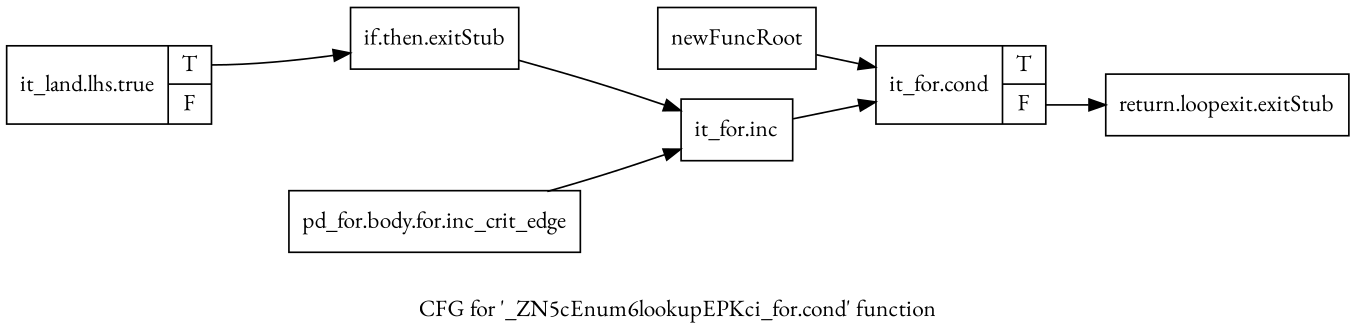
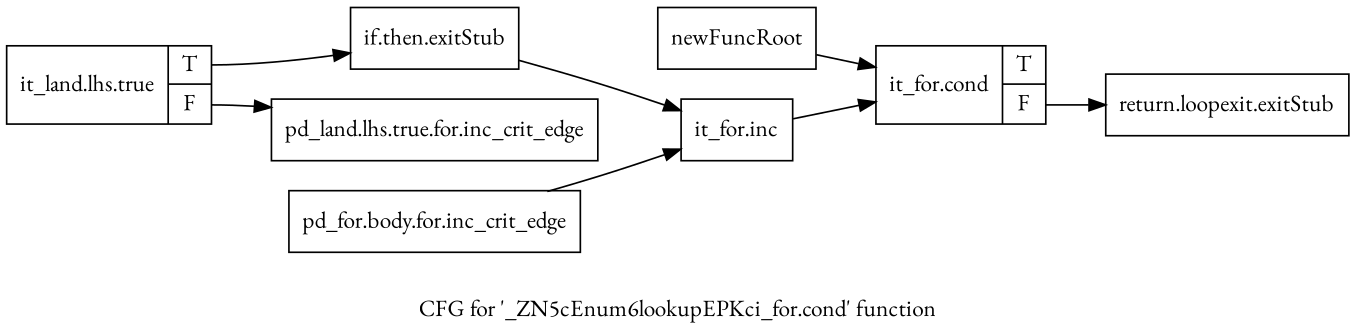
none -> (435, 130)
